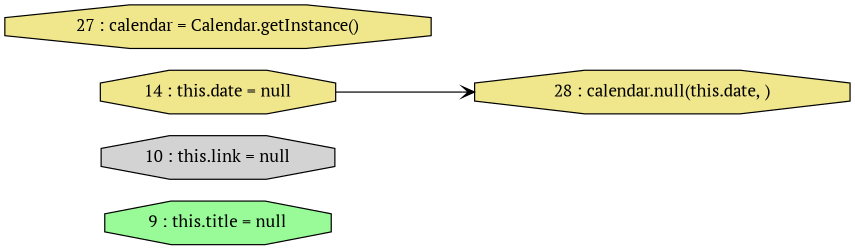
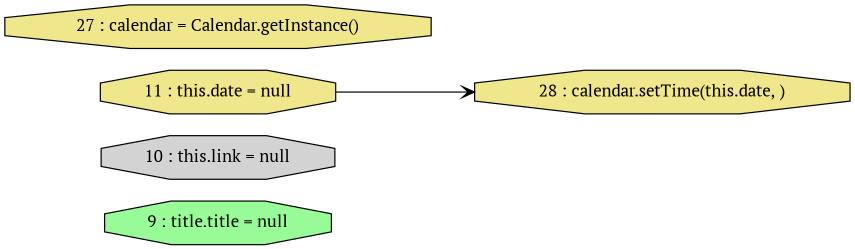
(218, 92) -> (218, 92)
(662, 92) -> (662, 92)
(218, 223) -> (218, 223)
